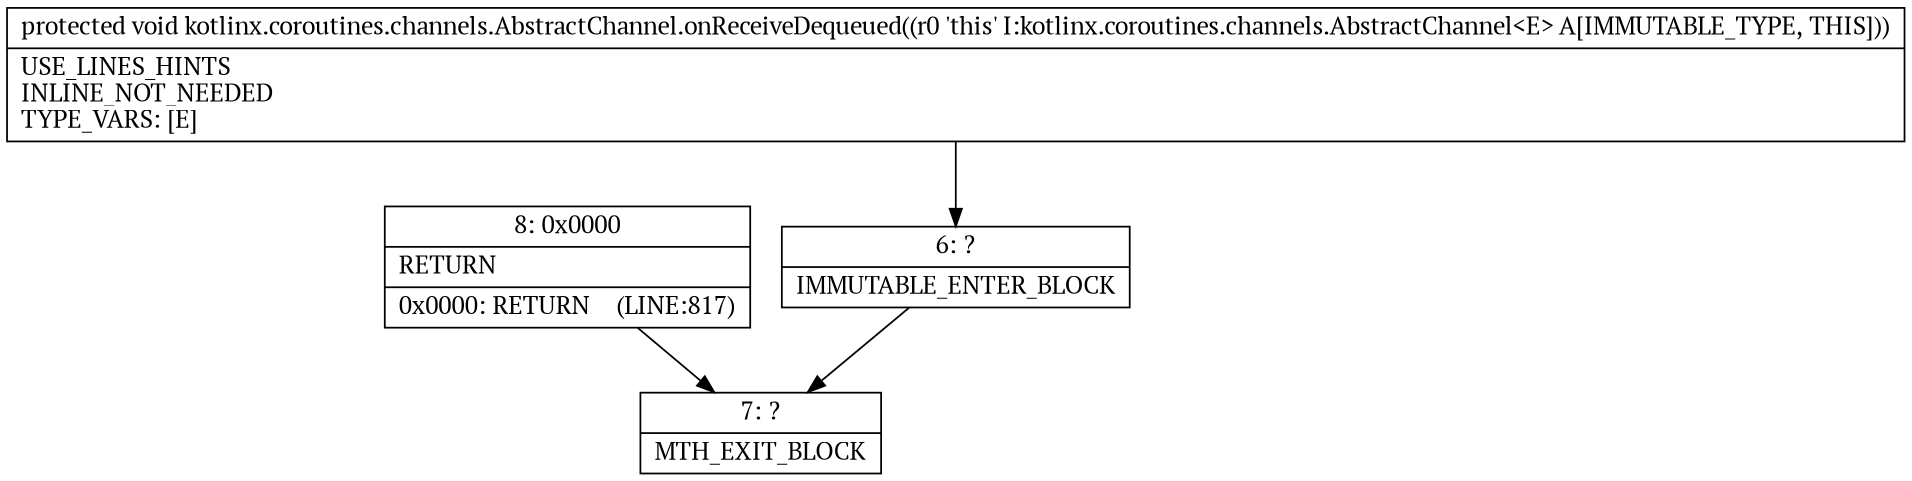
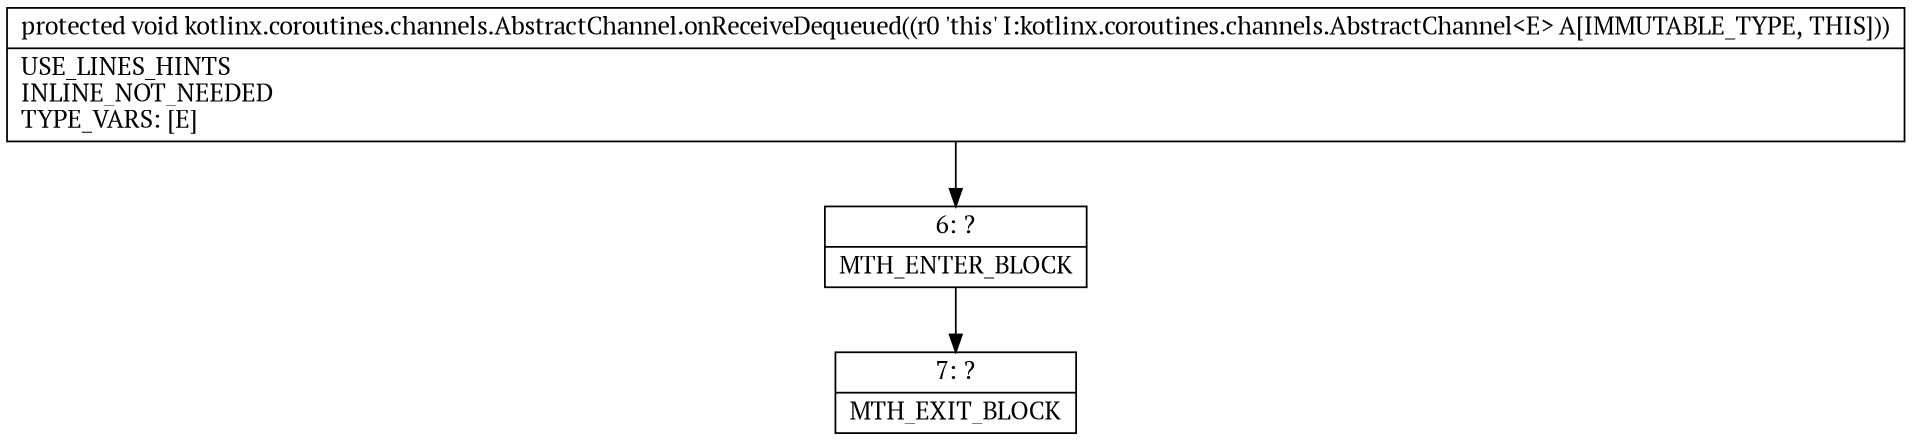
(567, 267) -> none
(956, 286) -> (956, 266)
